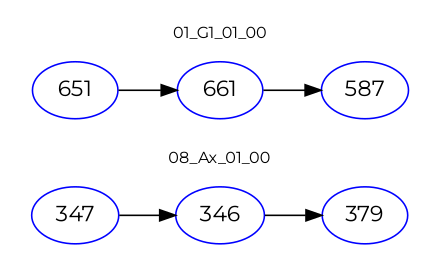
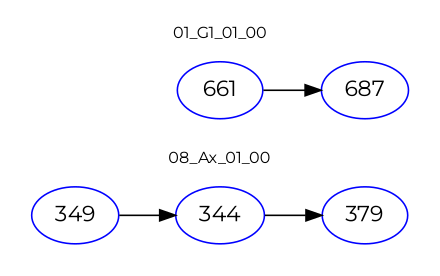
(75, 90) -> none
(365, 90) -> (365, 90)
(75, 215) -> (75, 215)
(220, 215) -> (220, 215)
